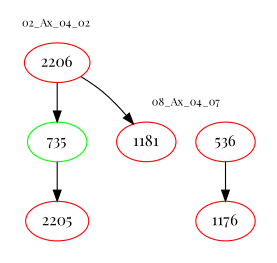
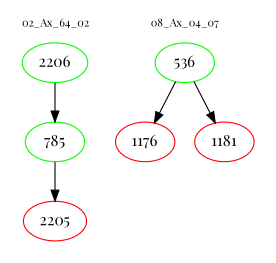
(56, 24) -> (56, 24)
(57, 63) -> (55, 63)
(115, 103) -> (202, 97)
(57, 142) -> (55, 142)
(226, 142) -> (185, 63)
